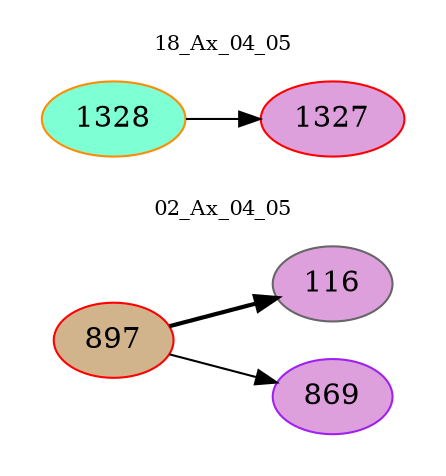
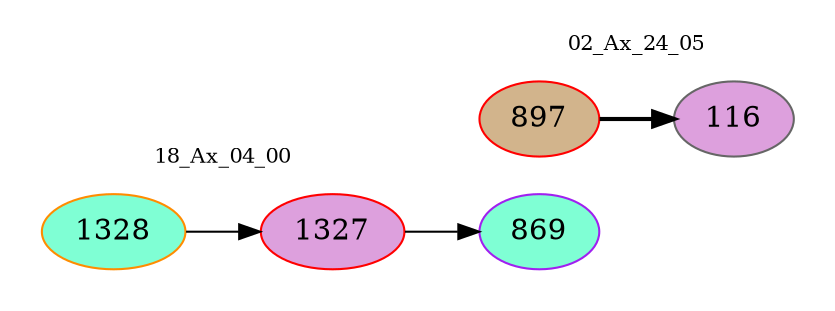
(223, 45) -> (223, 158)
(223, 210) -> (637, 45)
(213, 366) -> (434, 232)
(333, 397) -> (539, 232)
